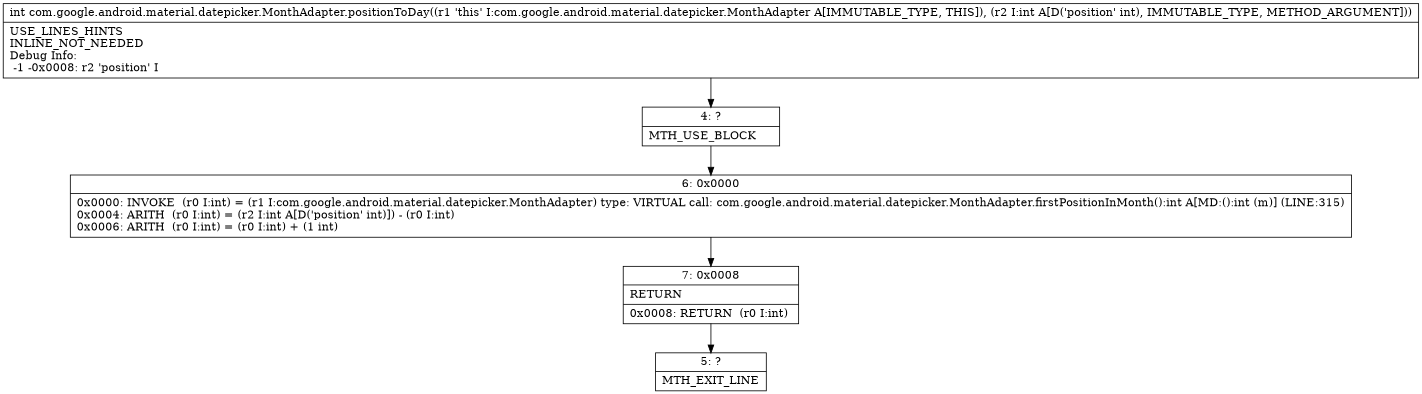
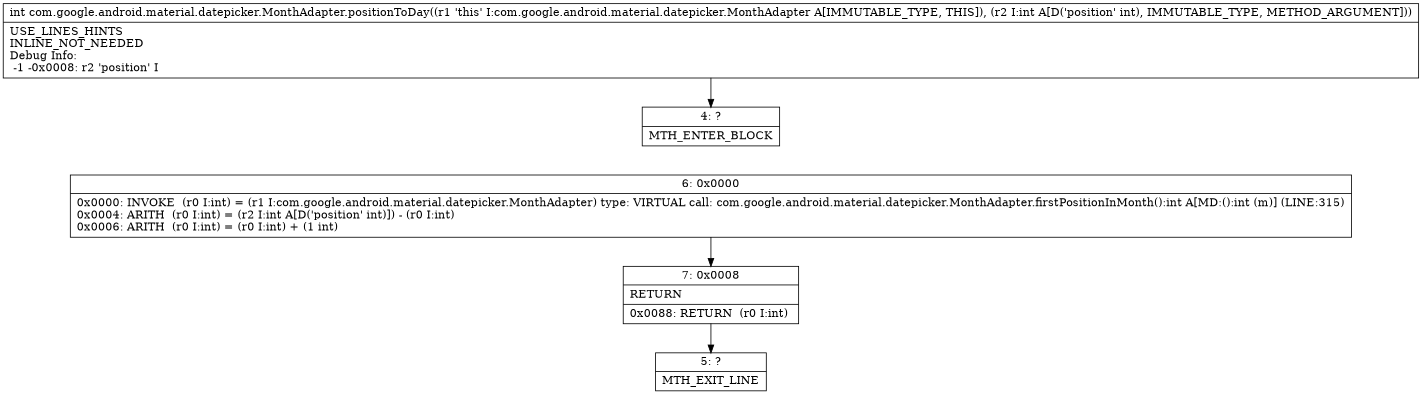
(702, 136) -> (711, 136)
(711, 156) -> none
(711, 314) -> (711, 314)
